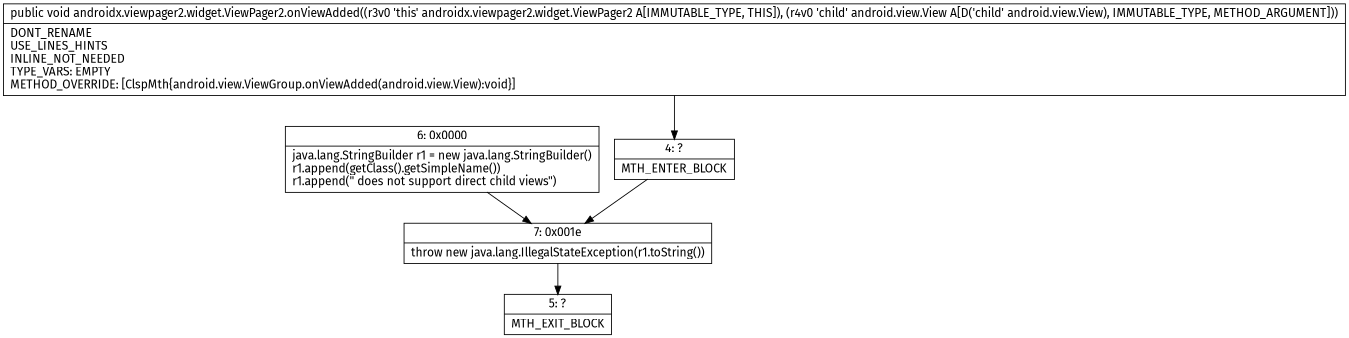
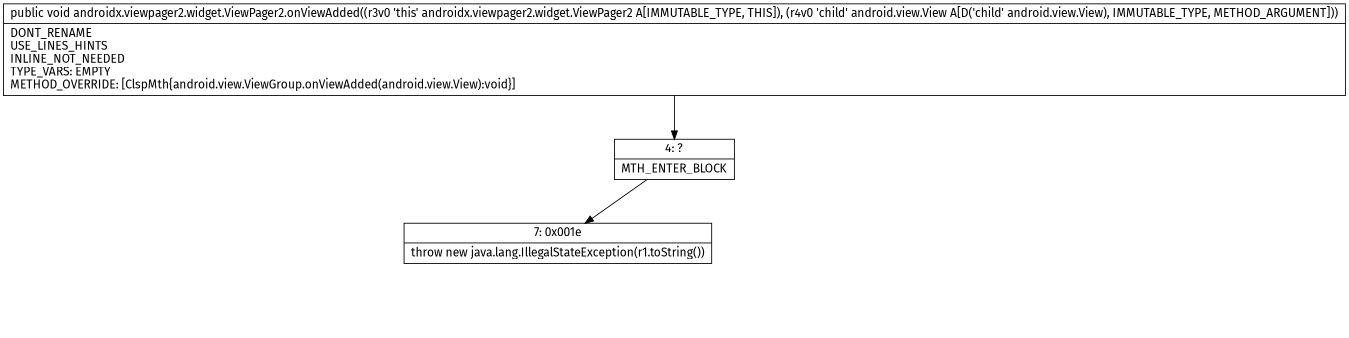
(442, 159) -> none
(558, 314) -> none
